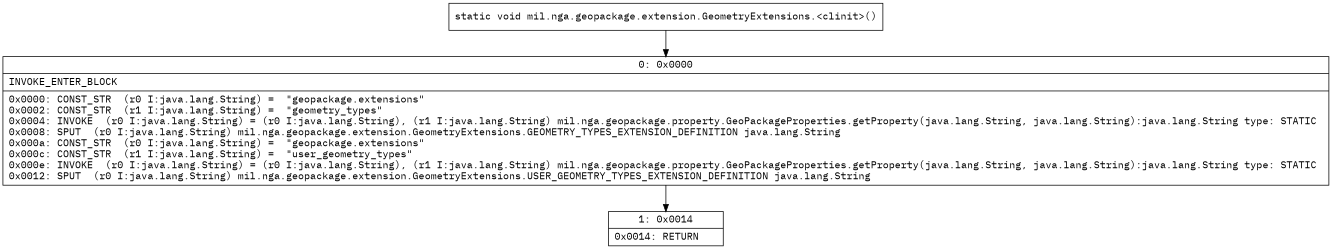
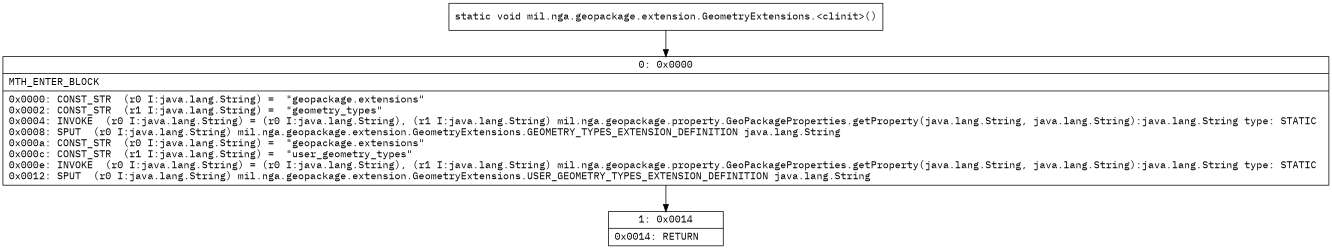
(63, 82) -> (54, 82)
